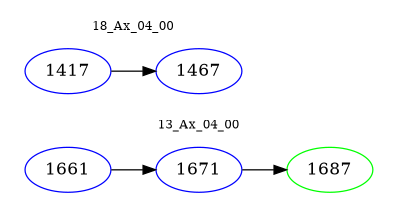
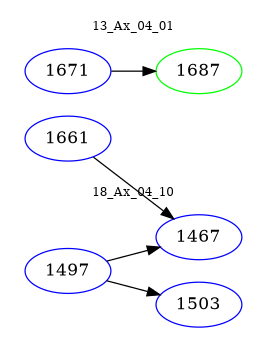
(133, 27) -> (133, 193)
(68, 71) -> (68, 271)
(199, 125) -> (133, 27)
(127, 170) -> (135, 189)
none -> (199, 305)
